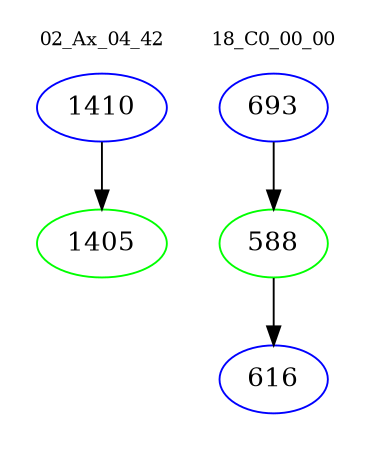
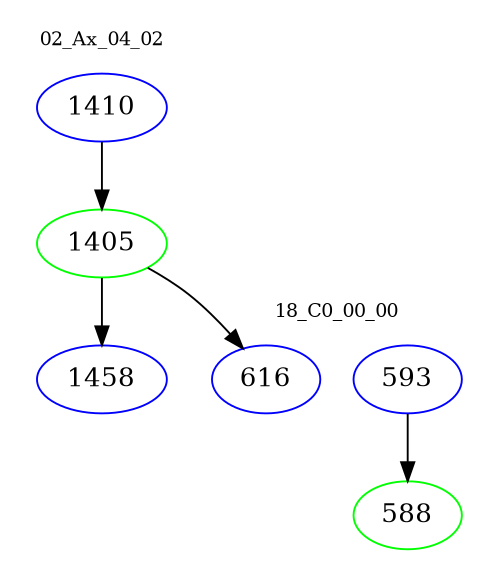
(102, 41) -> (102, 41)
(274, 108) -> (408, 379)
(274, 302) -> (208, 311)
none -> (102, 379)
